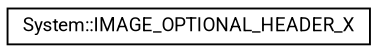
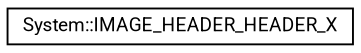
(189, 26) -> (180, 26)
